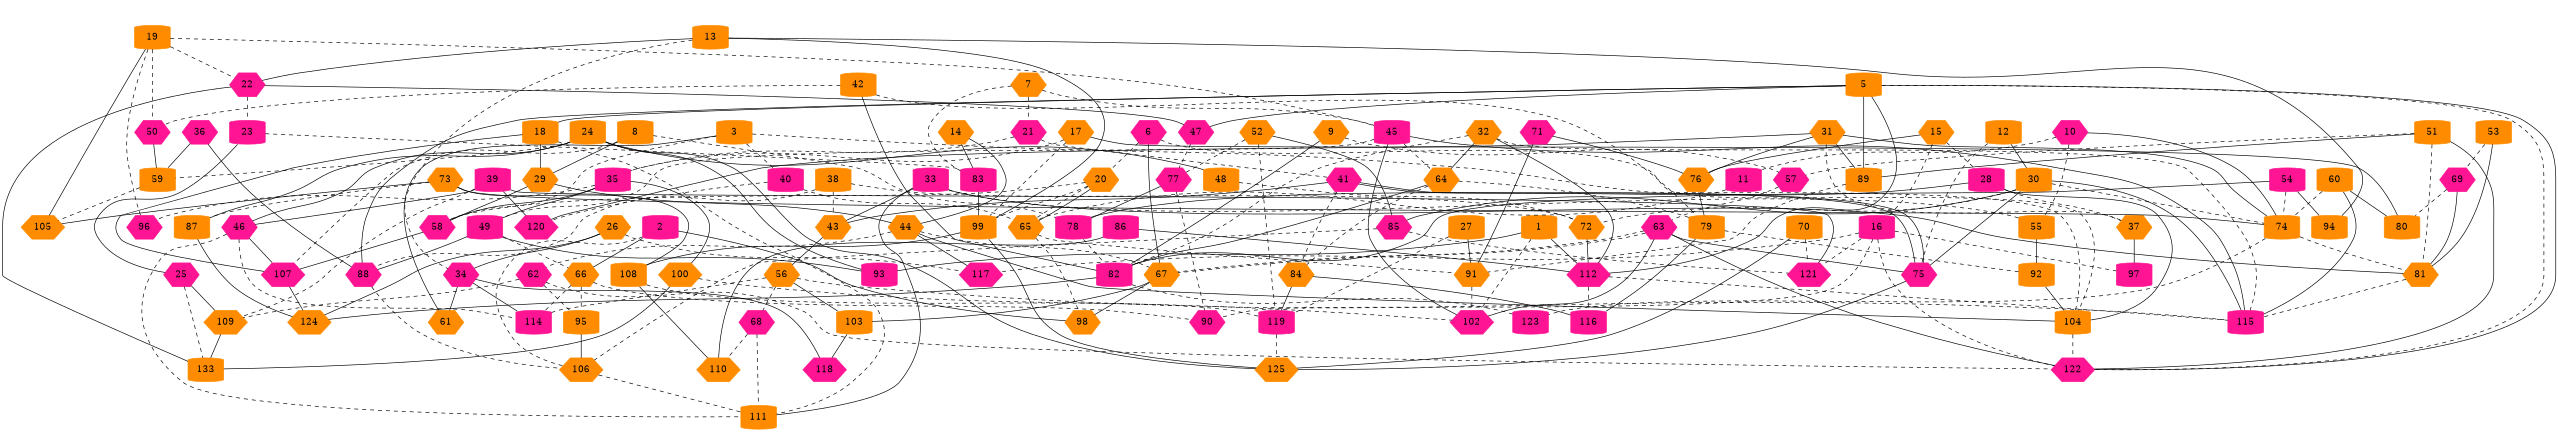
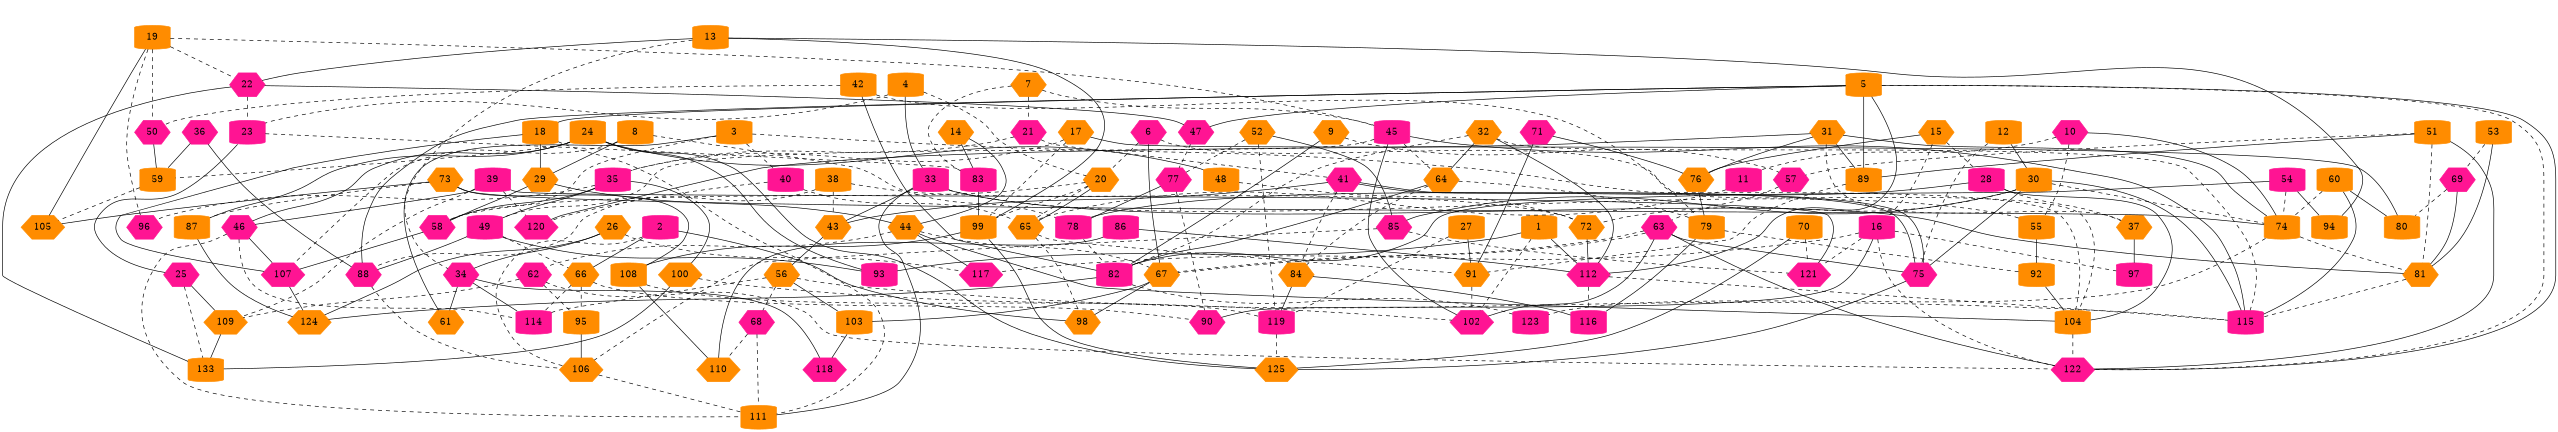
none -> (906, 85)
(514, 203) -> (514, 203)
(1560, 307) -> (1560, 307)
